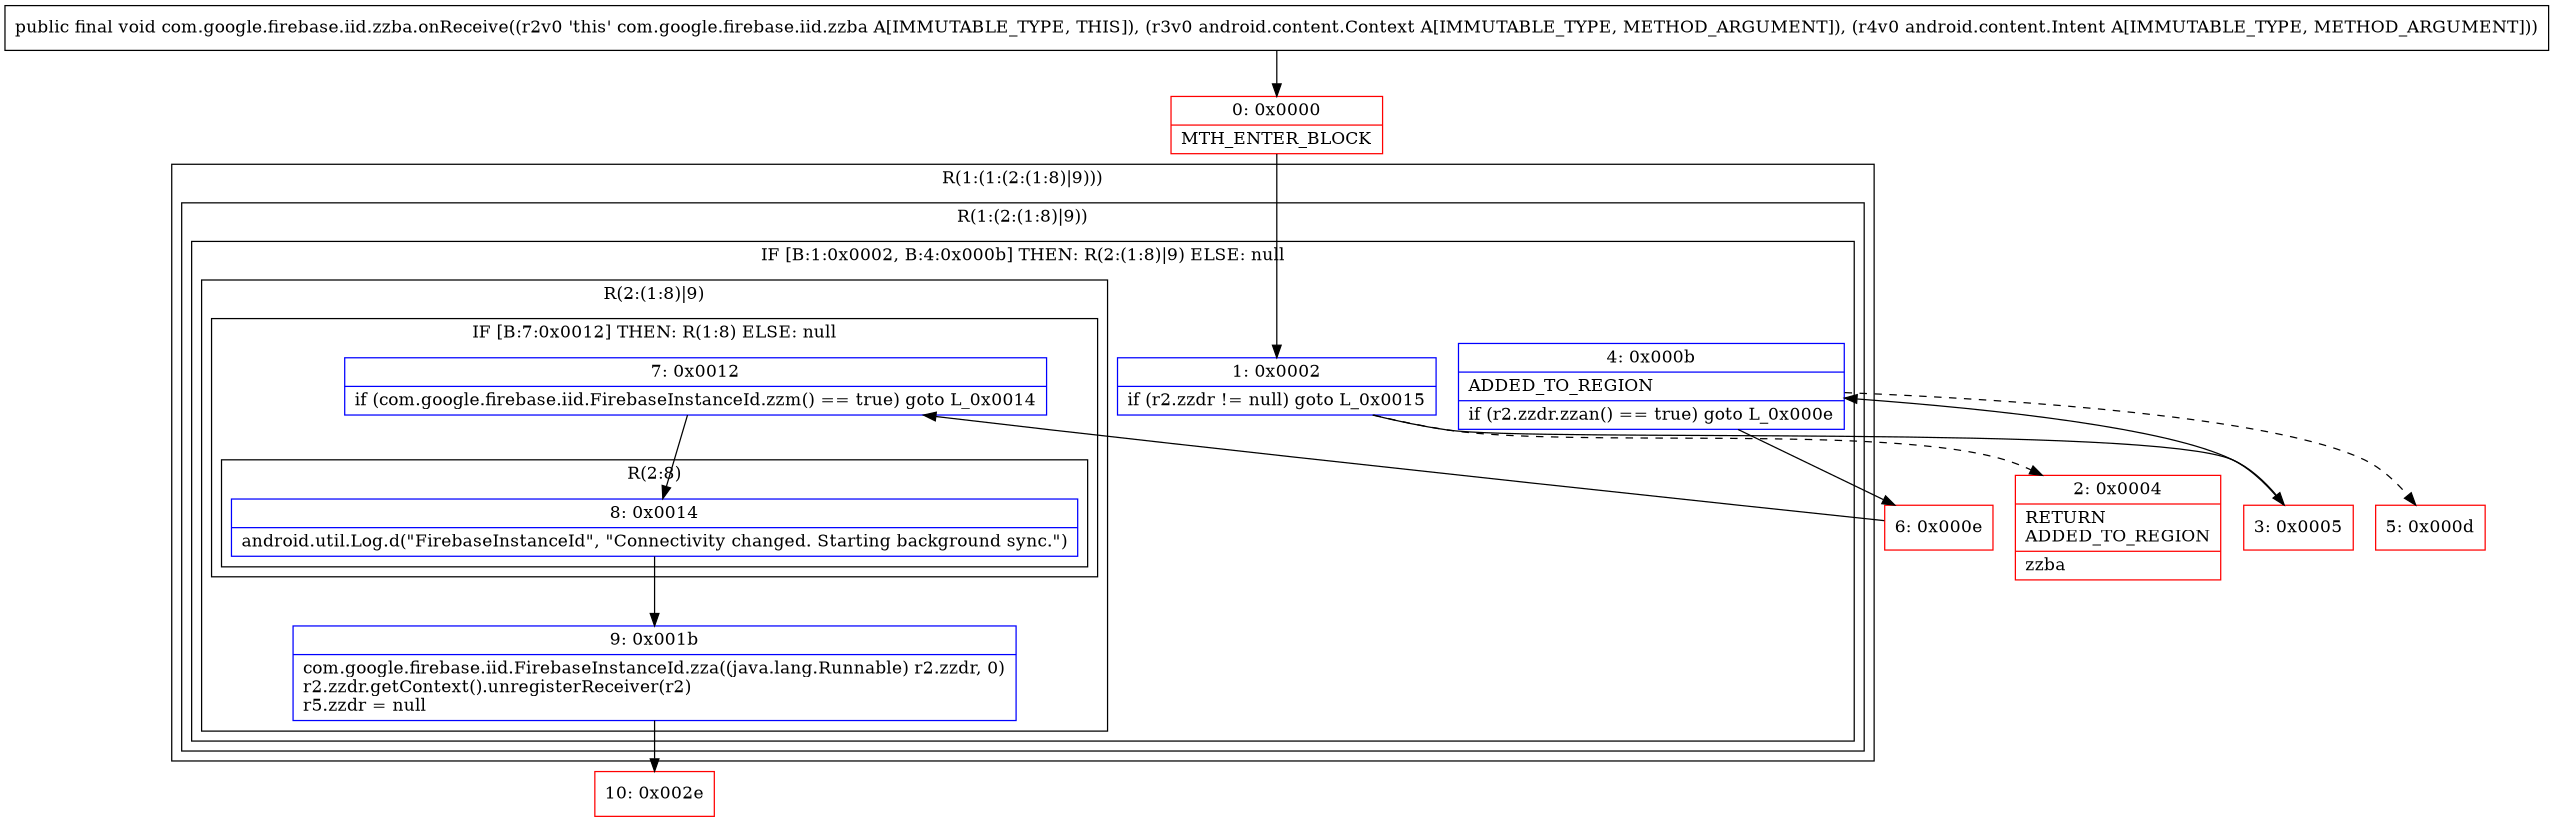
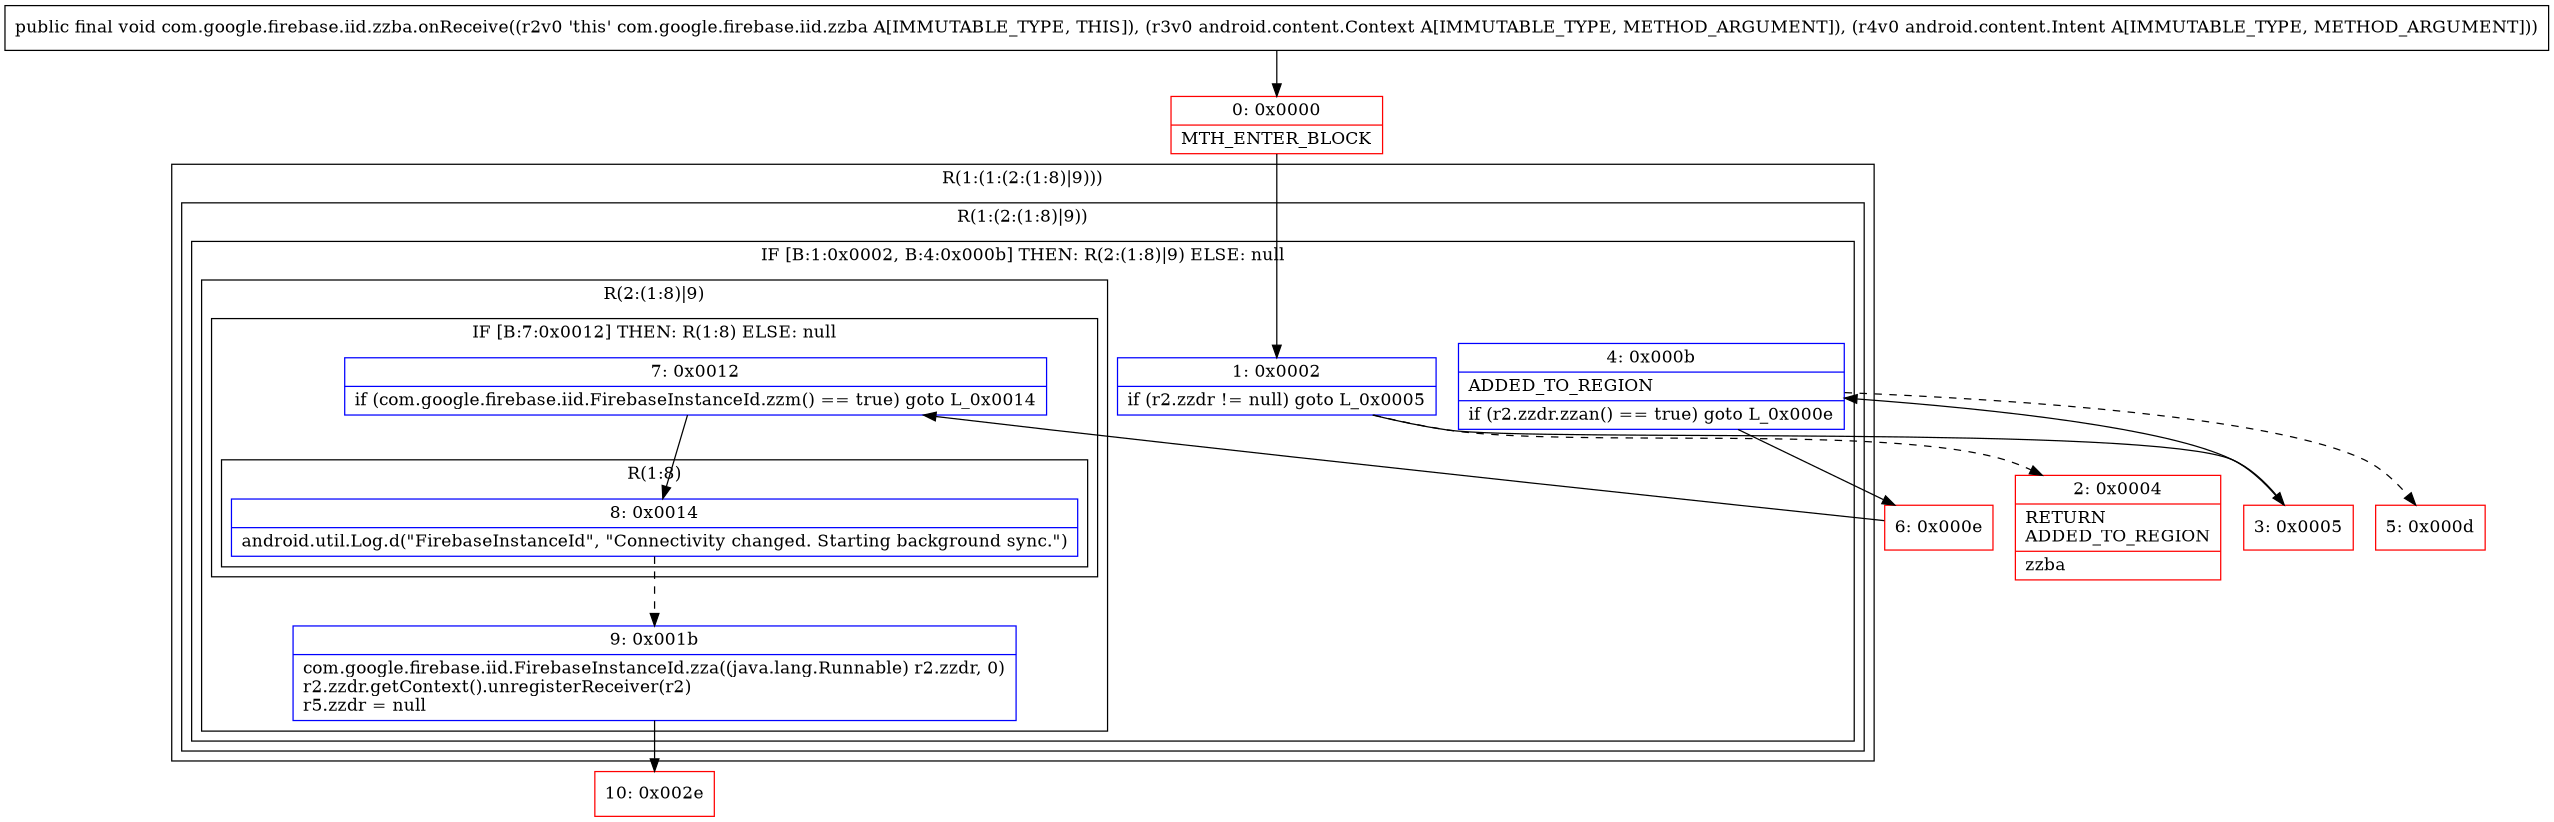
(1277, 400) -> (1277, 400)
(655, 474) -> (655, 474)
(655, 585) -> (655, 585)
